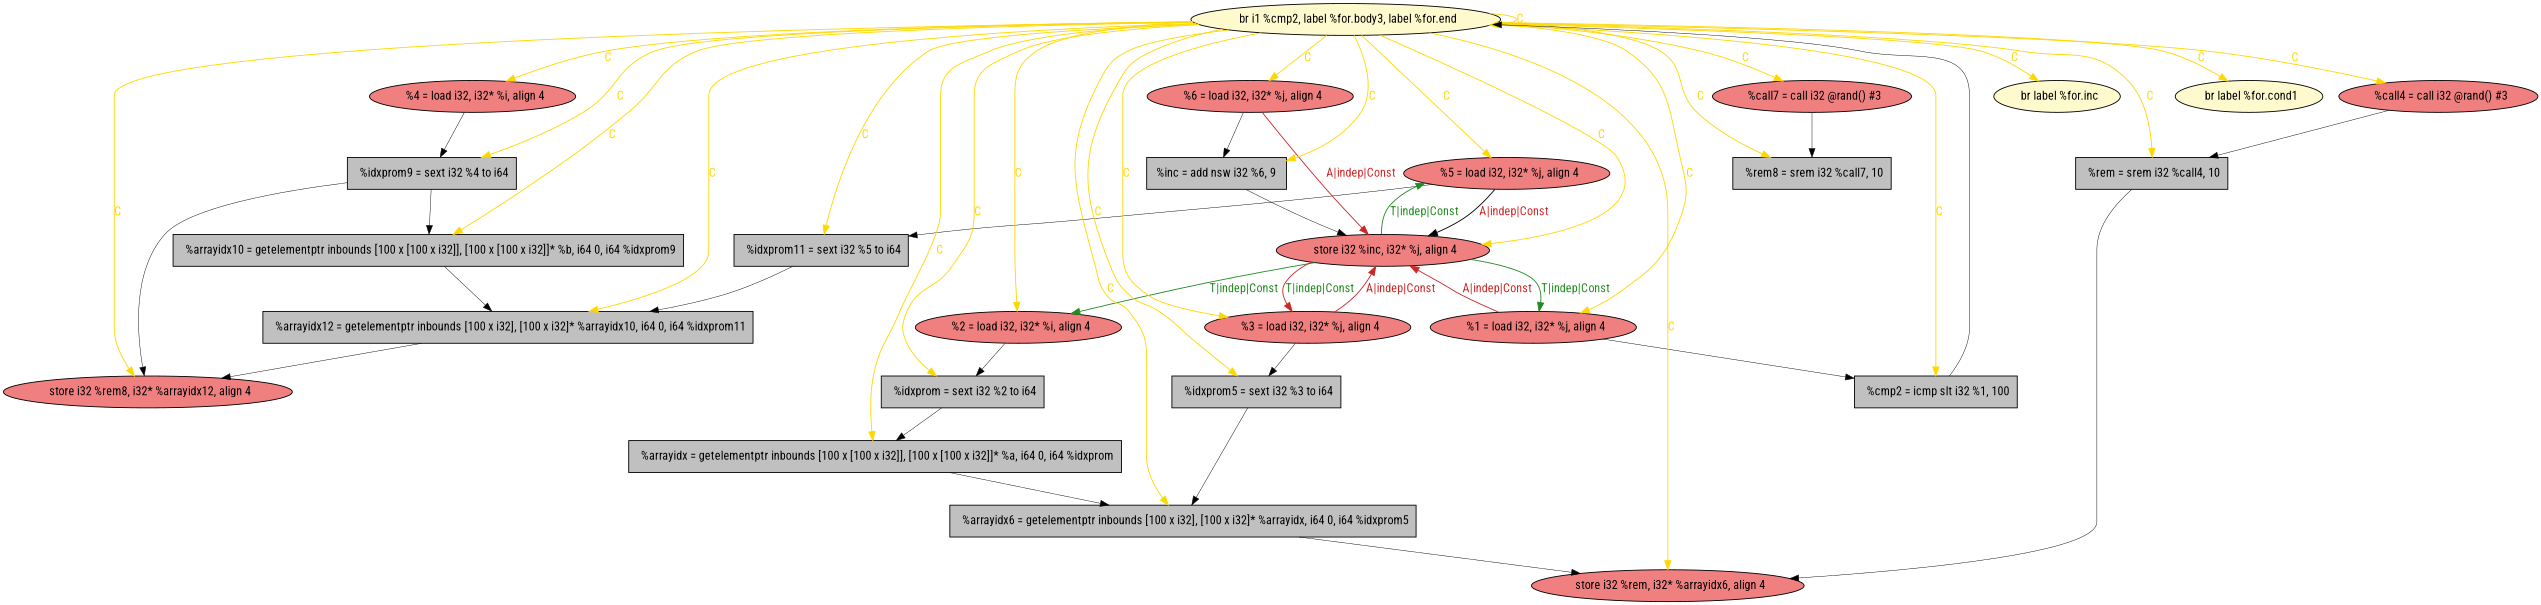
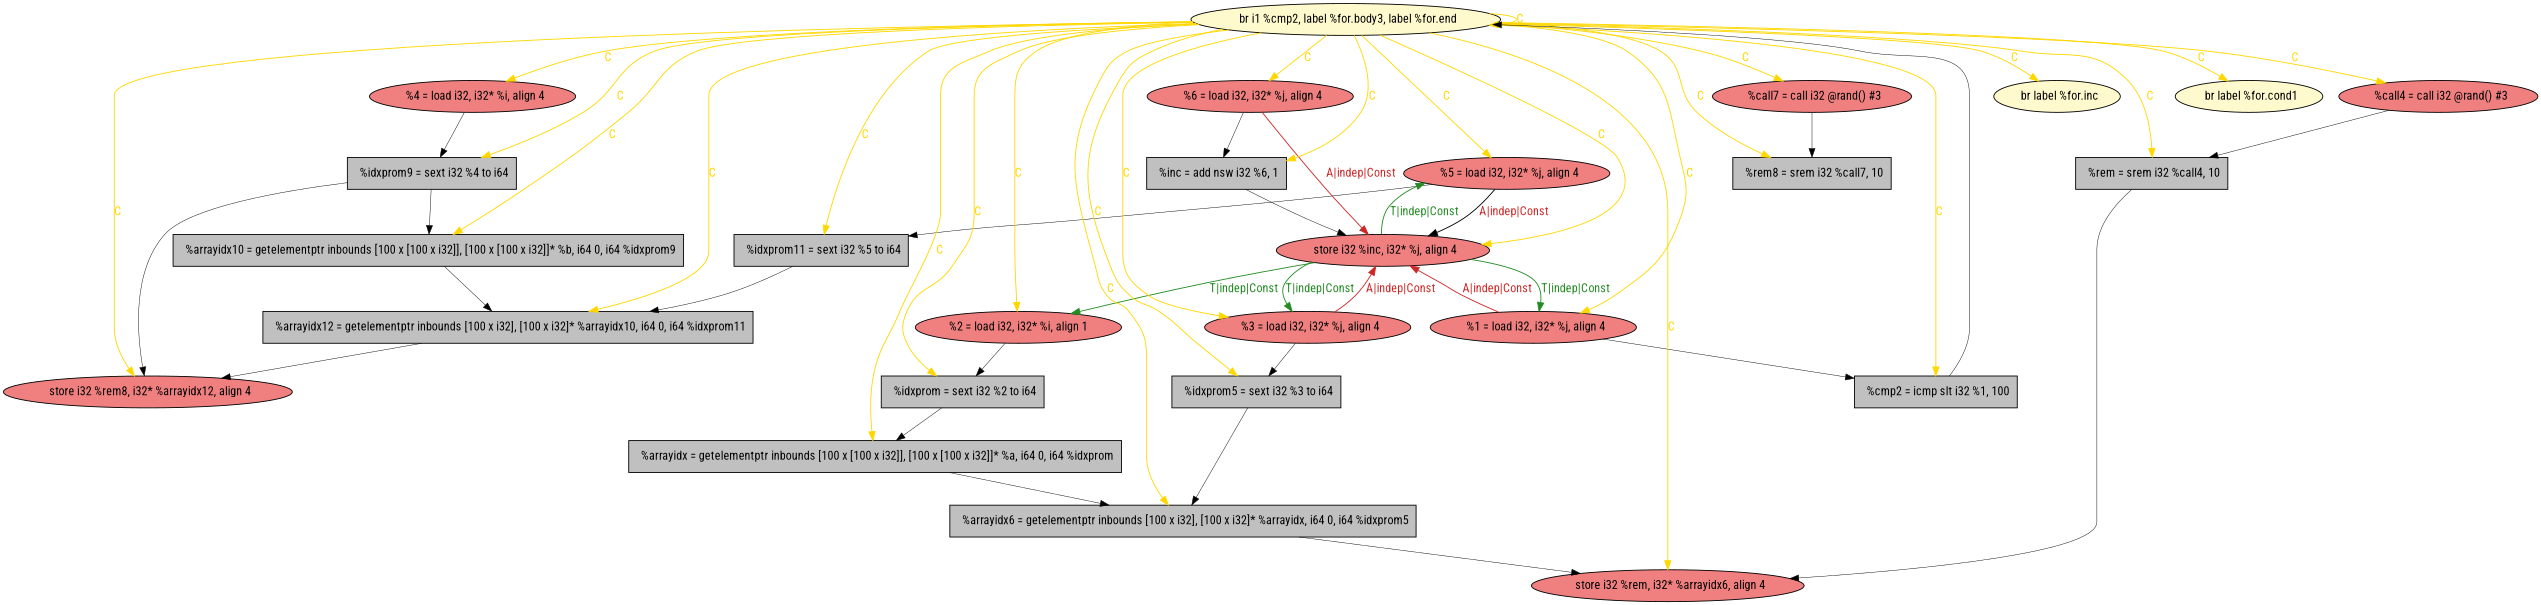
(1217, 173) -> (1217, 173)
(1289, 278) -> (1289, 278)
(1018, 327) -> (1018, 327)
